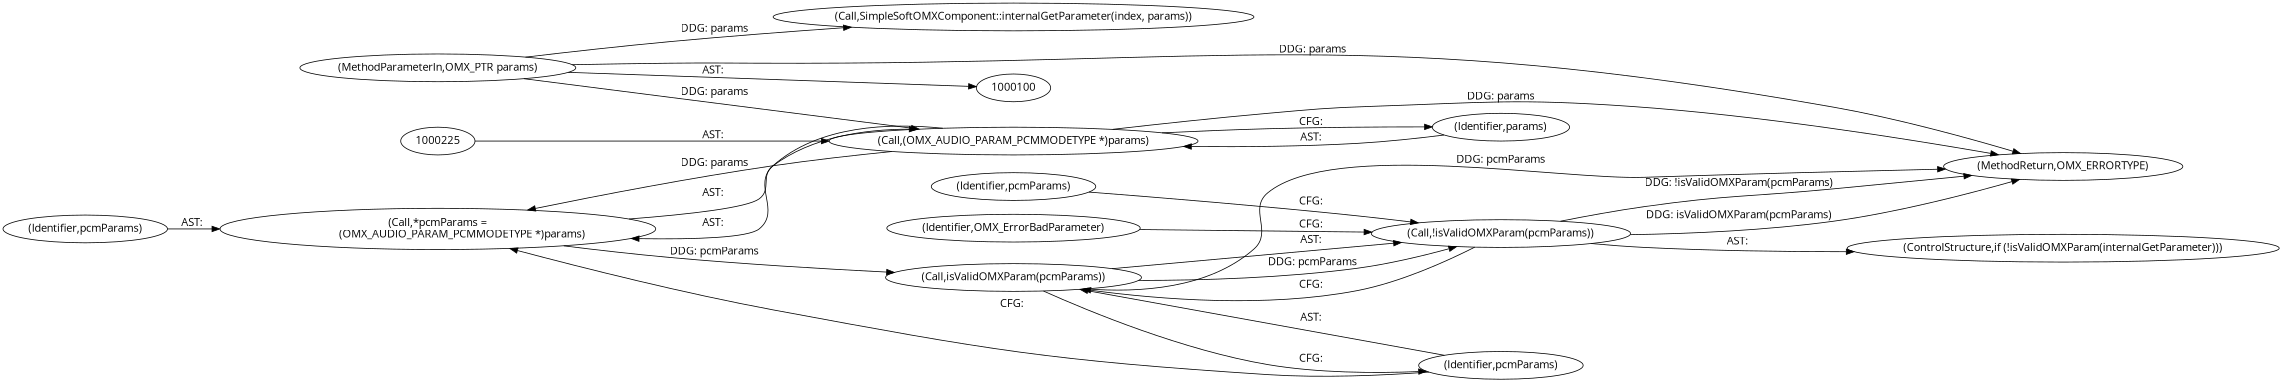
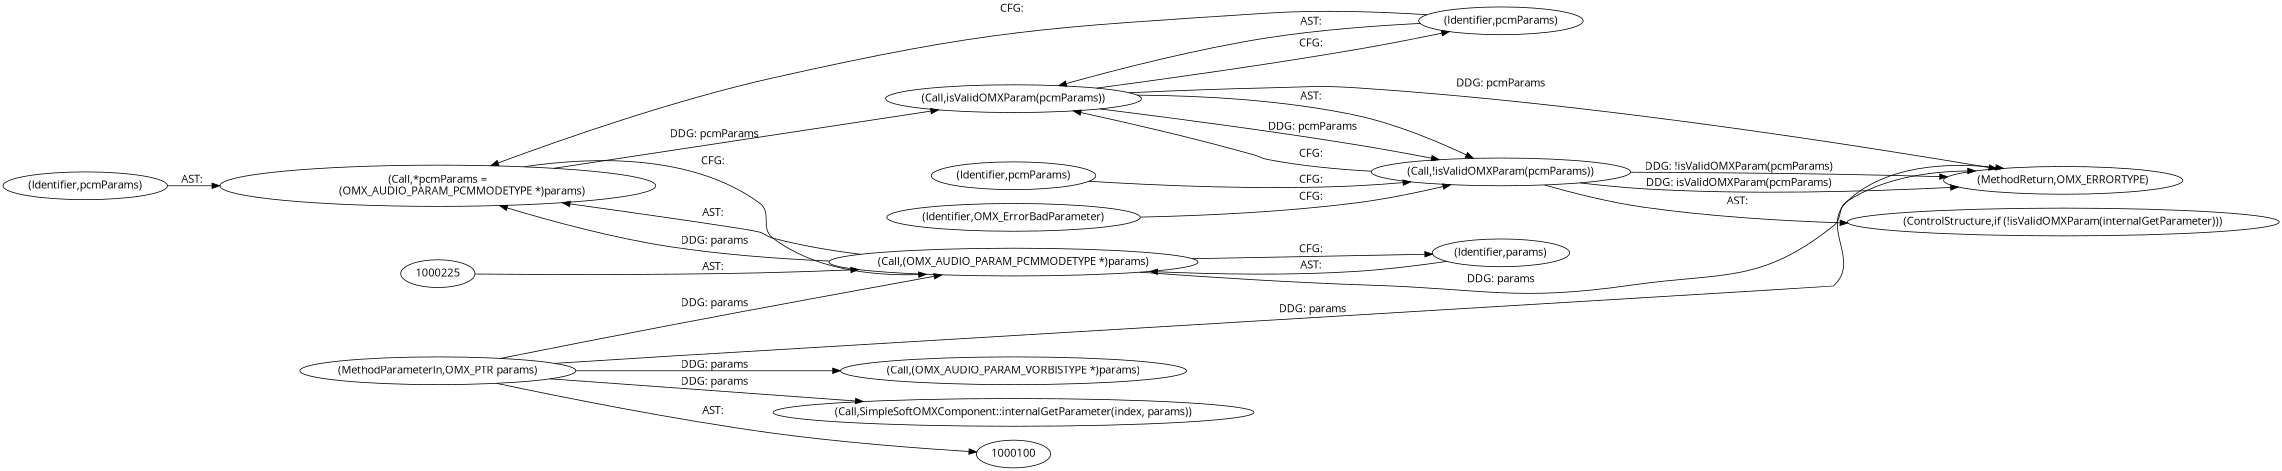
(714, 193) -> (714, 161)
none -> (1013, 371)
